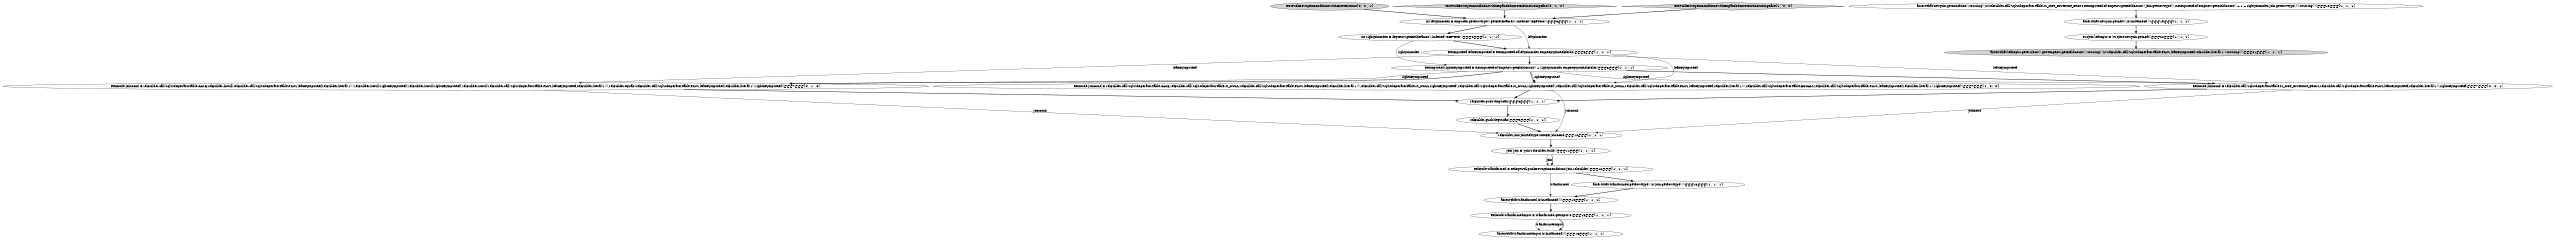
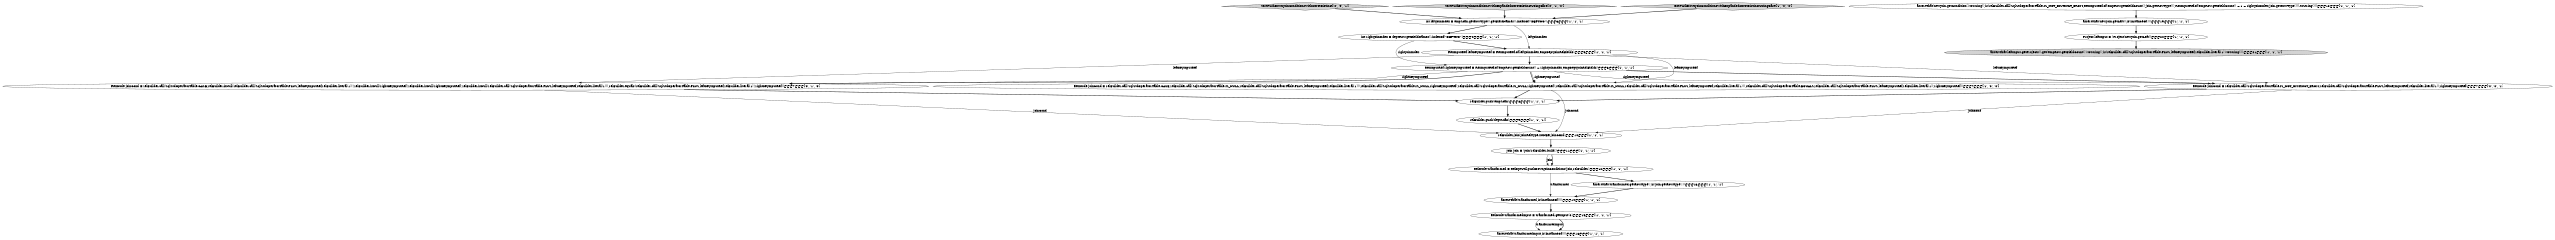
(1330, 6) -> (1305, 6)
